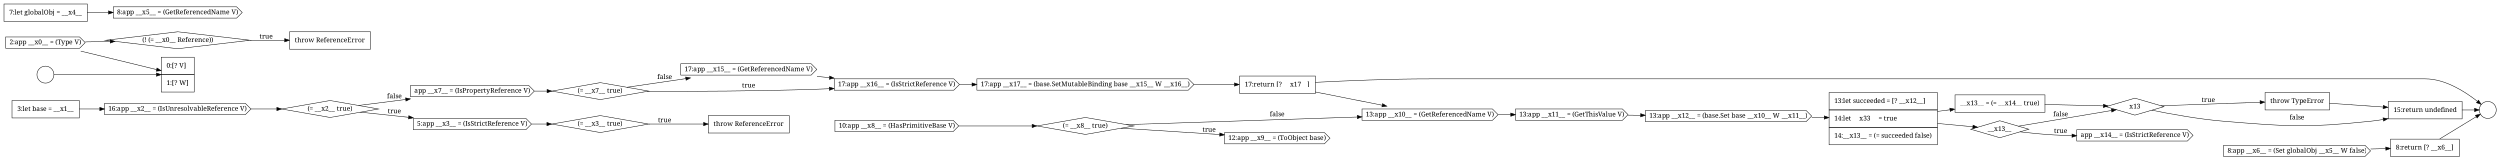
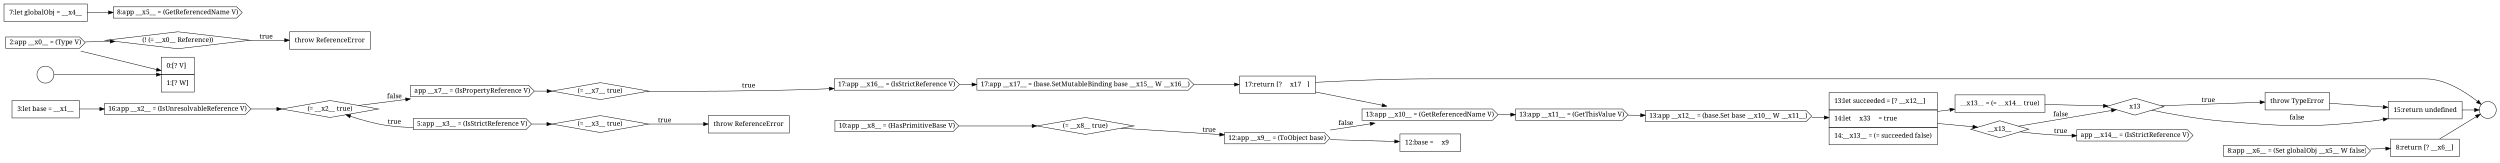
(749, 69) -> none
(384, 115) -> (381, 125)
(1242, 121) -> (1350, 127)
none -> (1430, 142)
